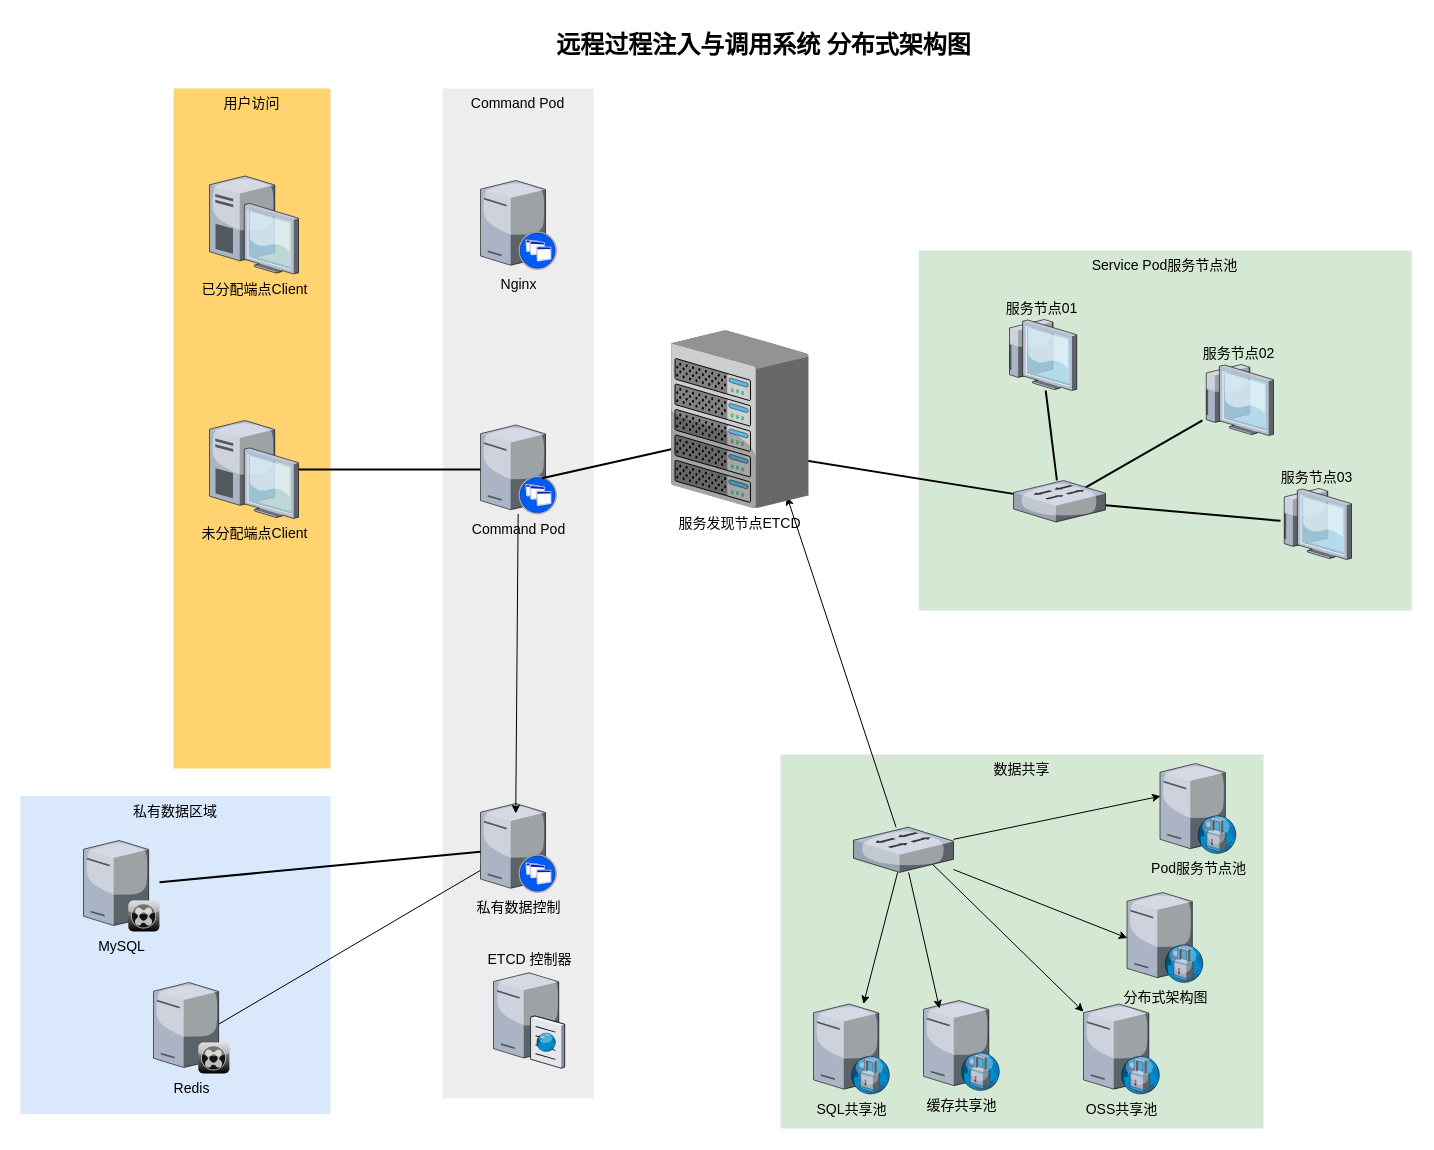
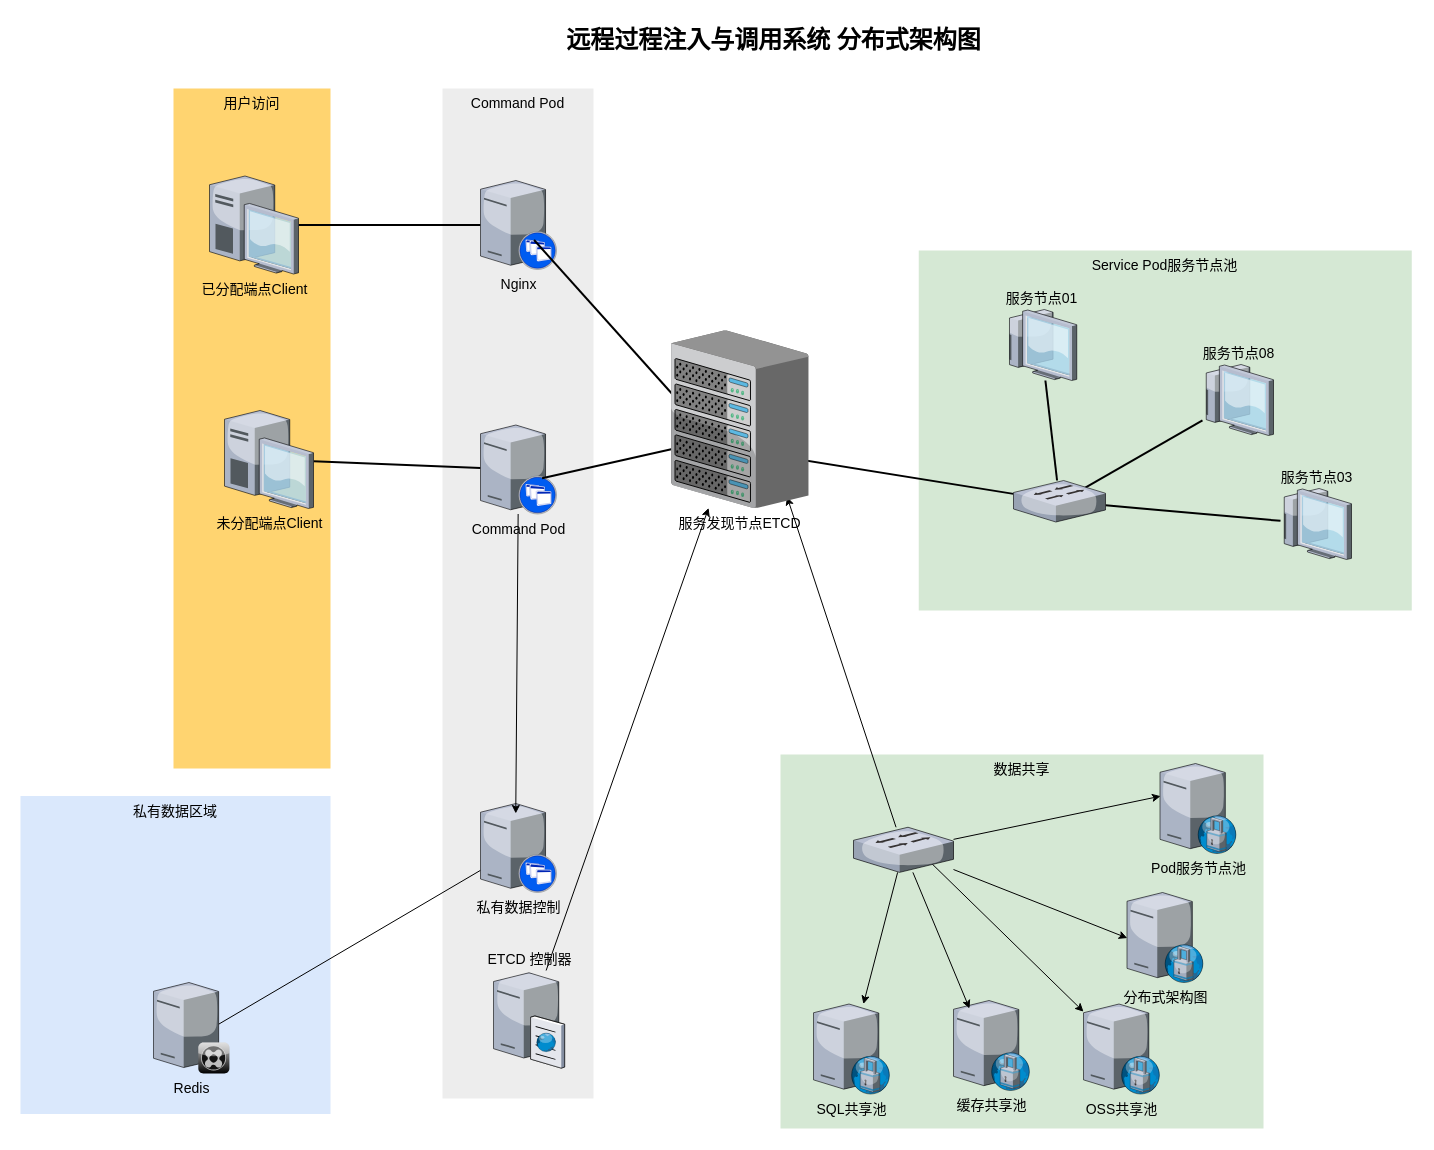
(763, 46) -> (773, 41)
none -> (389, 225)
none -> (603, 317)
(1239, 353) -> (1239, 353)
(1041, 355) -> (1041, 345)
(254, 470) -> (269, 460)
none -> (626, 743)
(318, 867) -> none
(122, 886) -> none
(962, 1046) -> (992, 1046)
